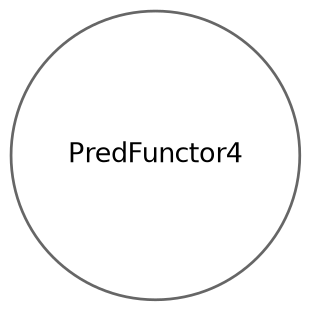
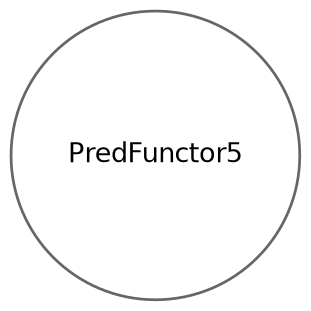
(155, 155) -> (155, 155)
